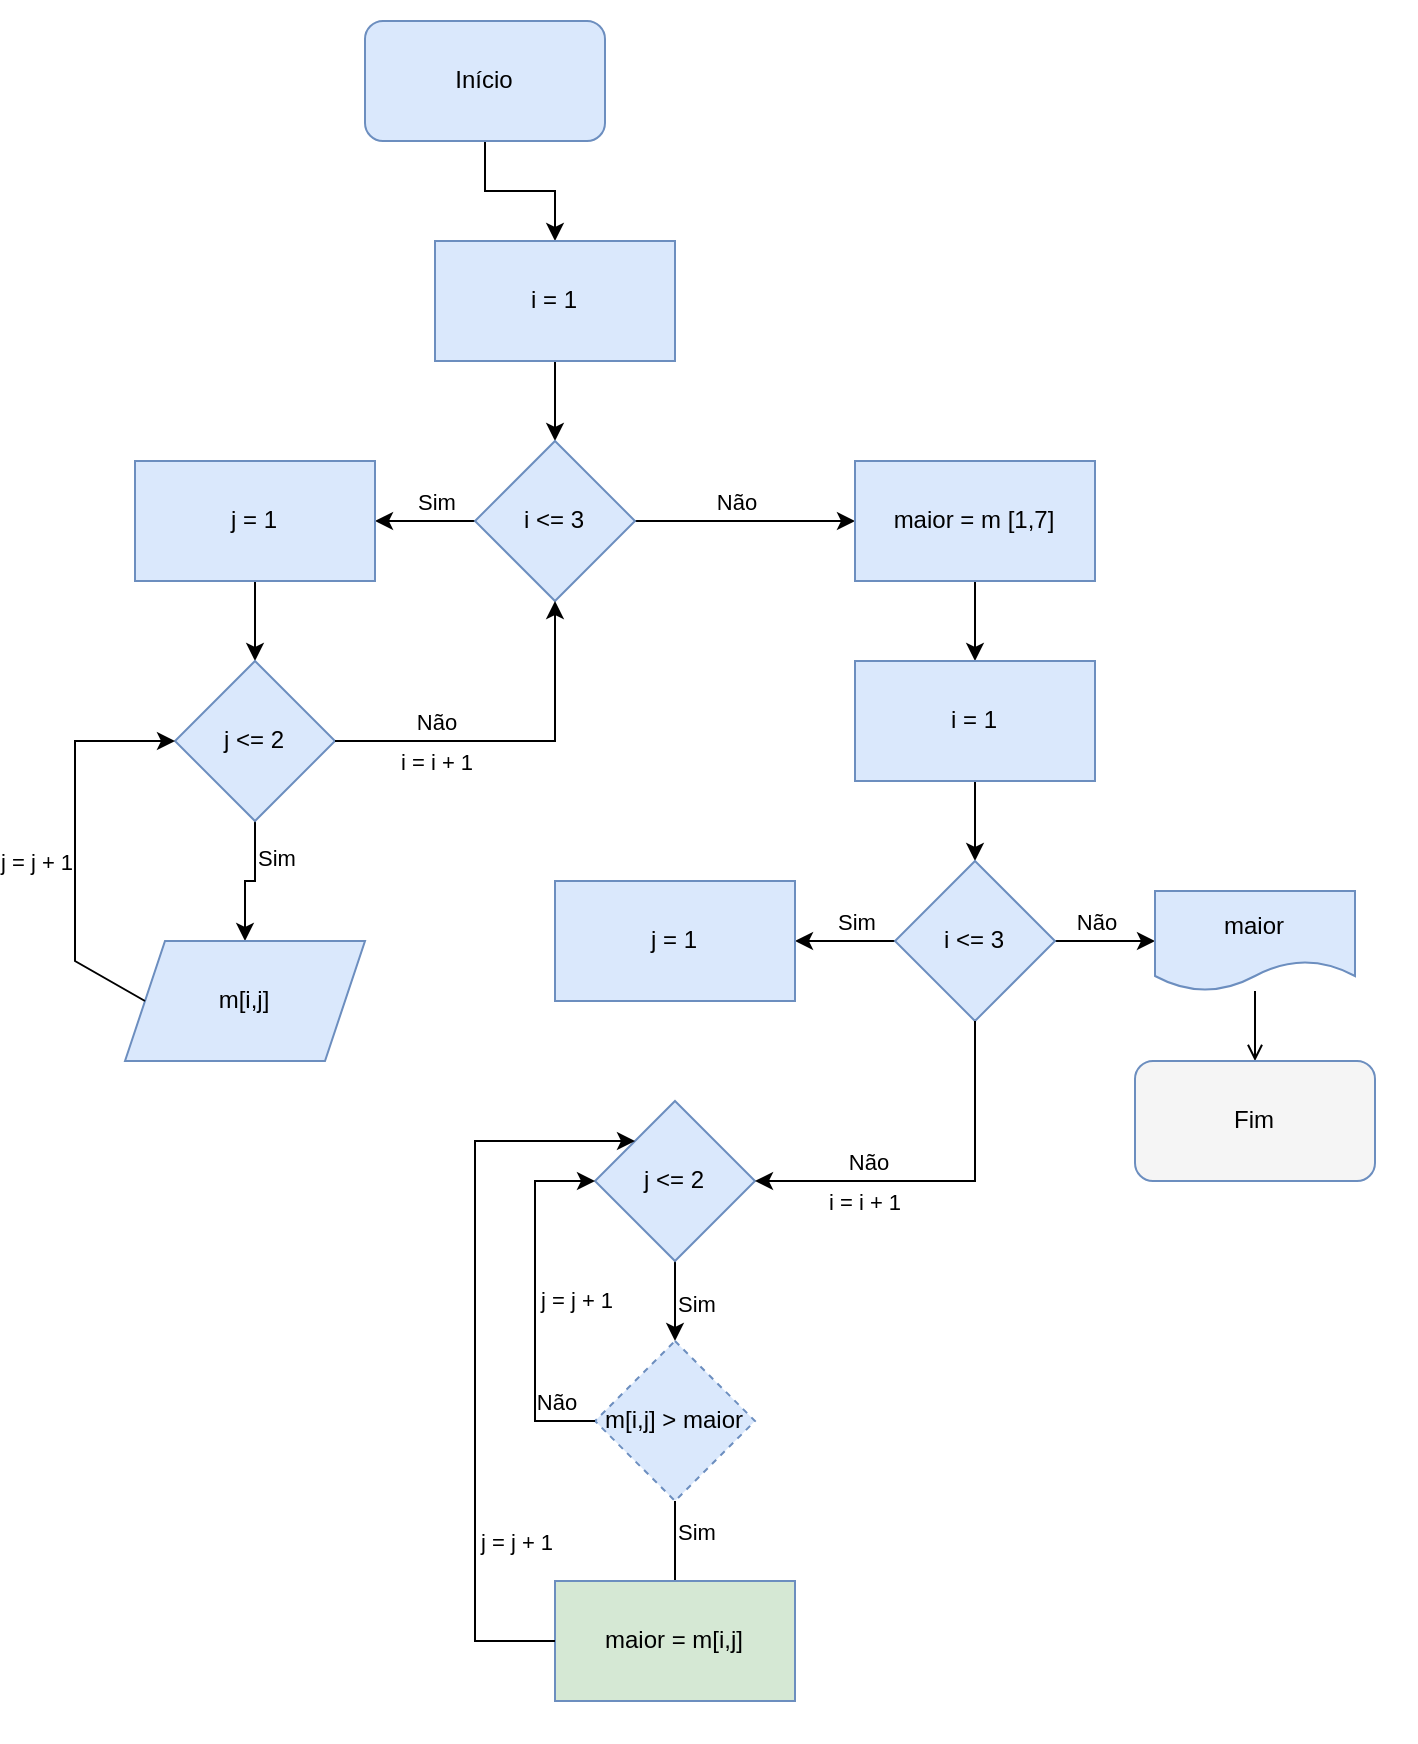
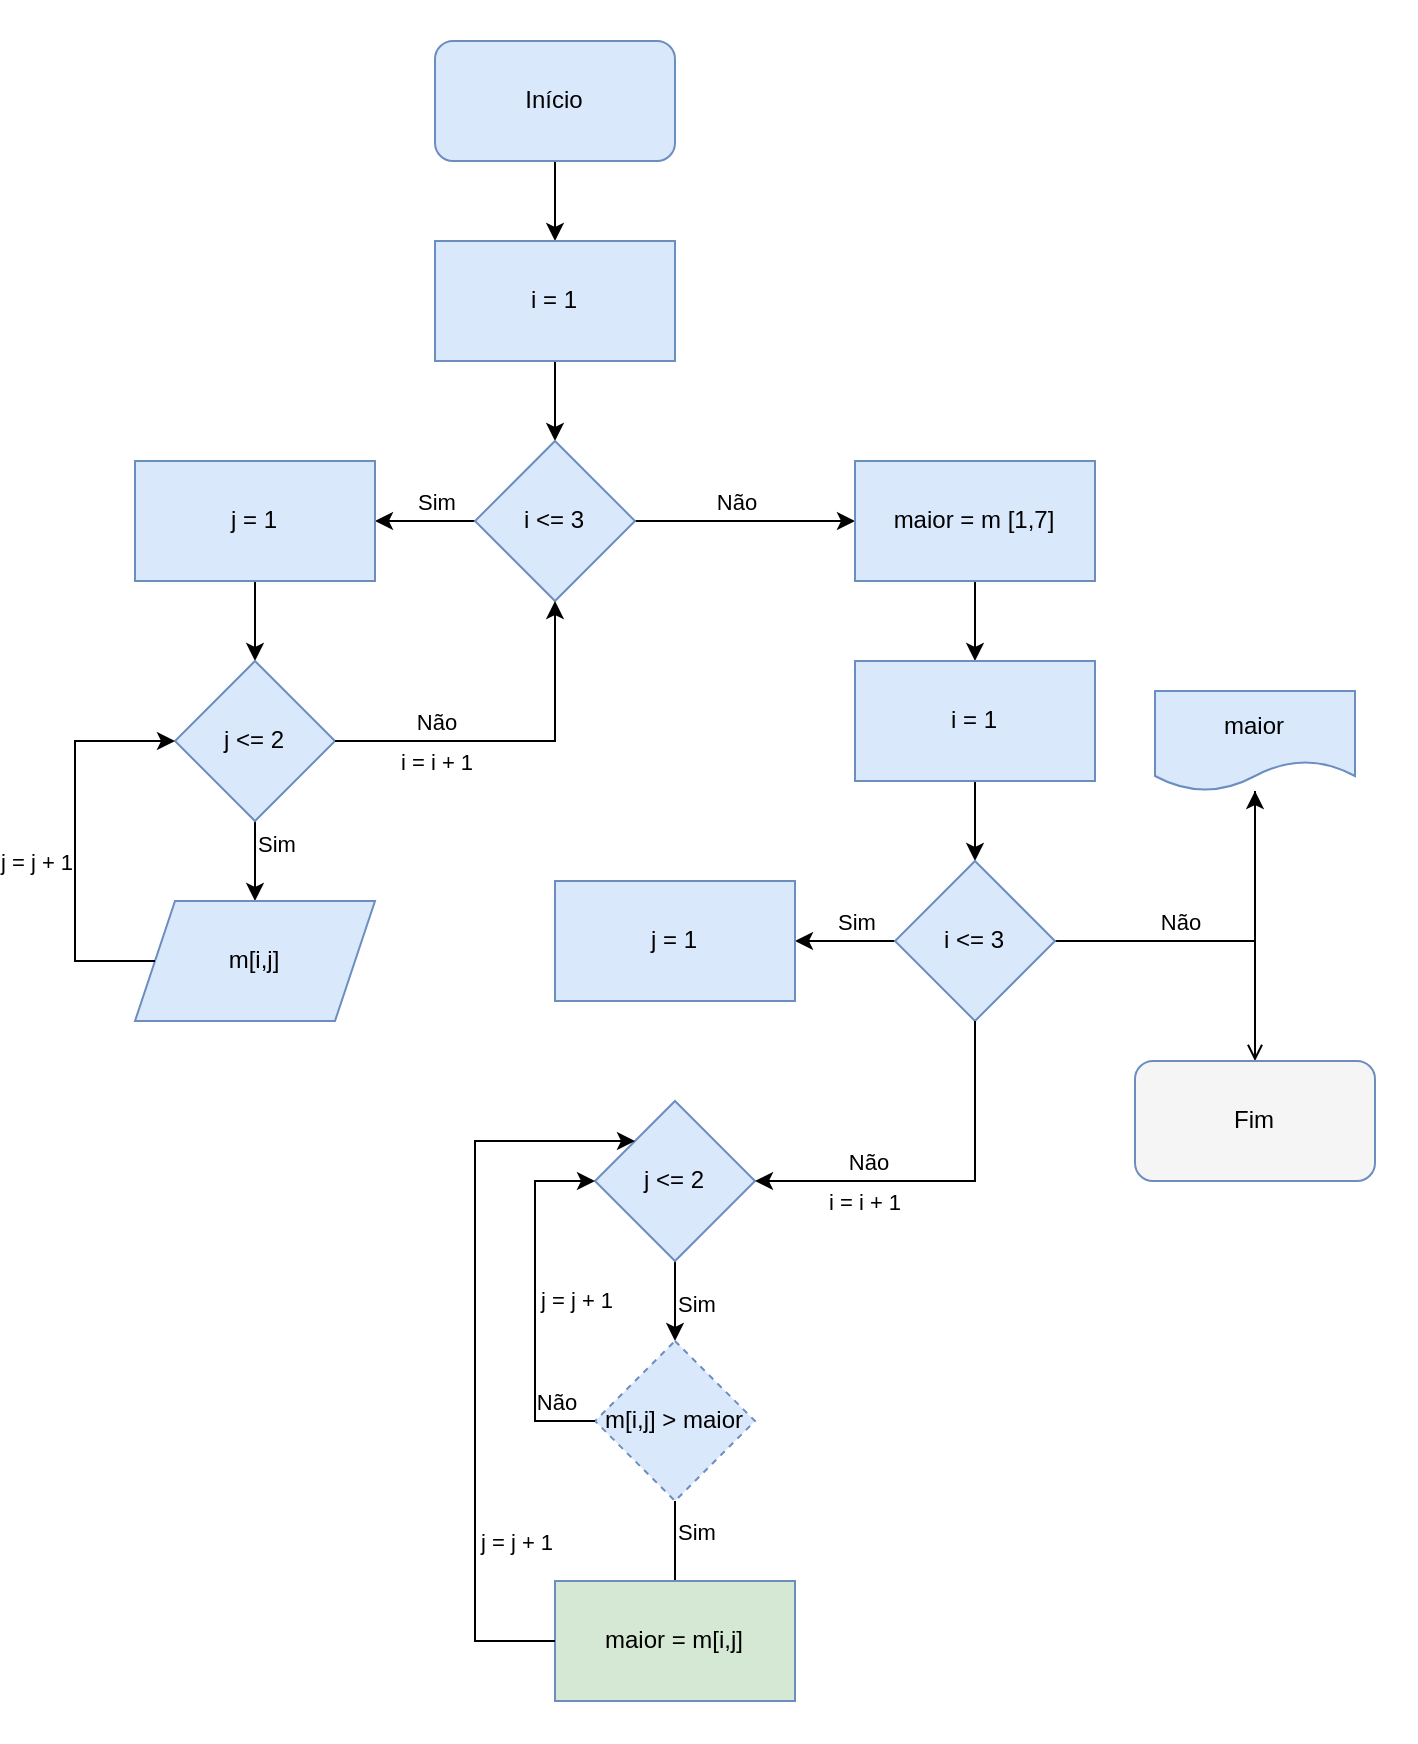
(485, 81) -> (555, 101)
(1255, 941) -> (1255, 741)
(245, 1001) -> (255, 961)
